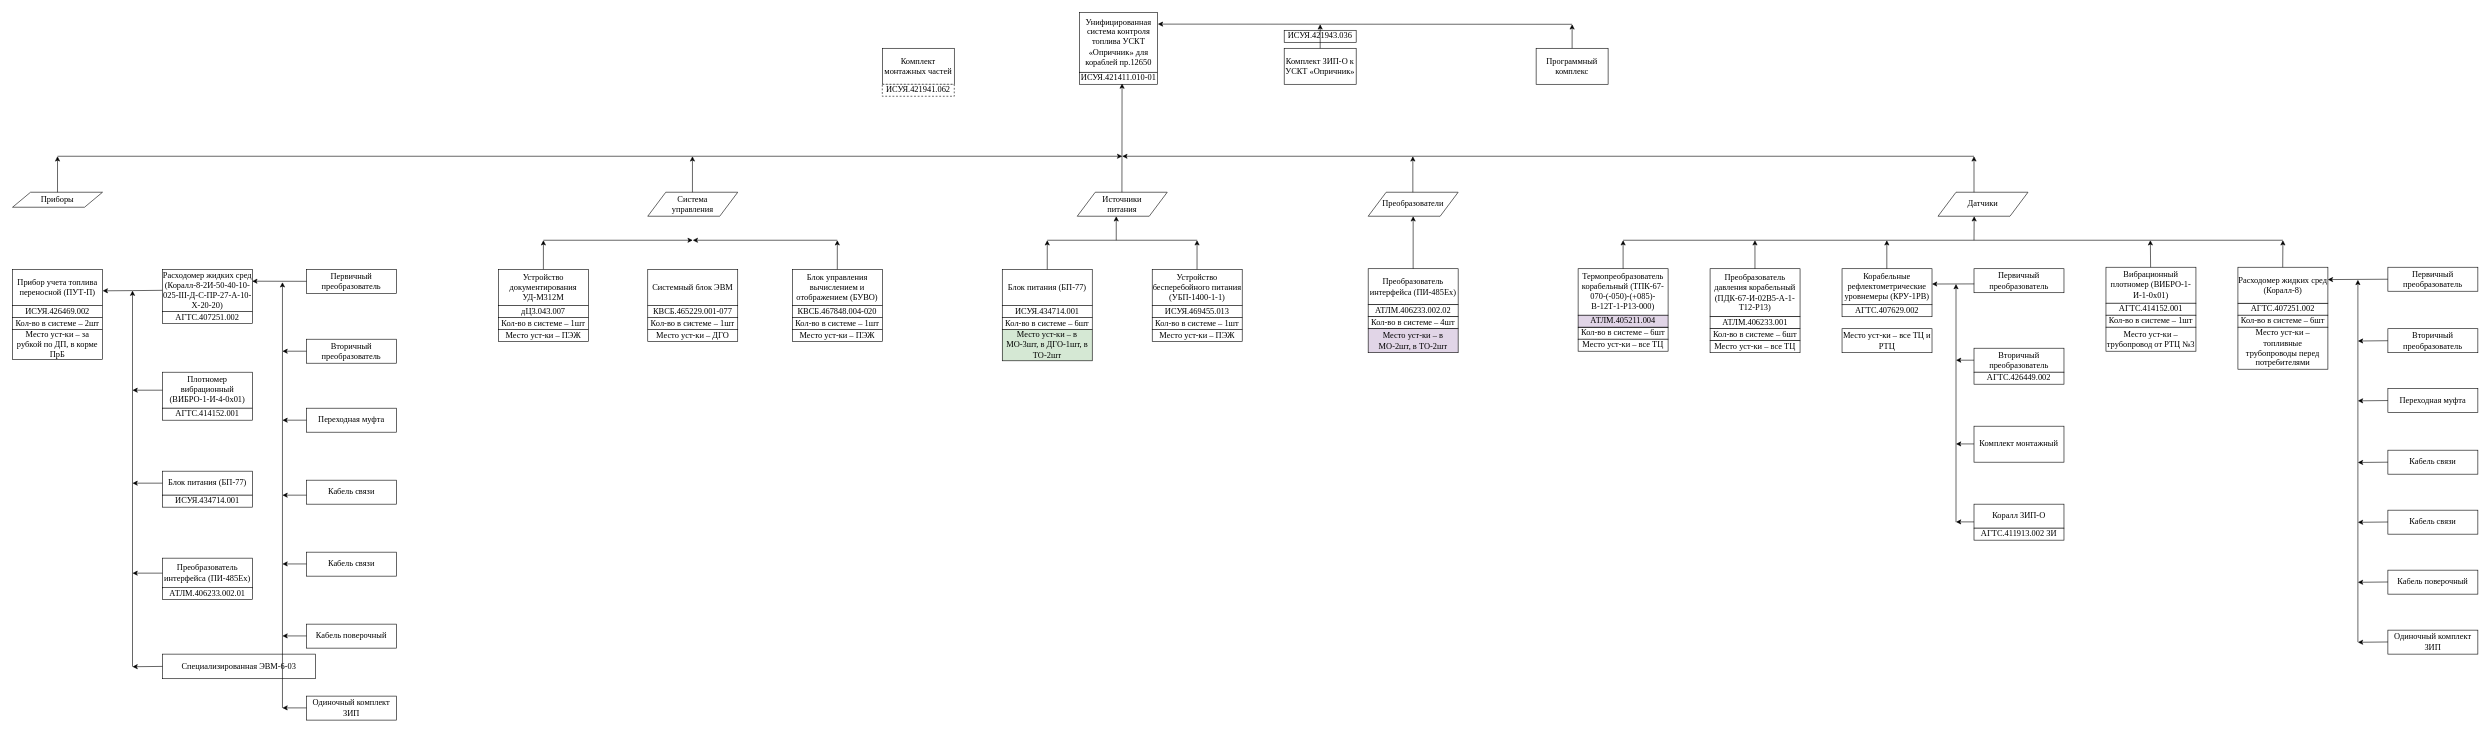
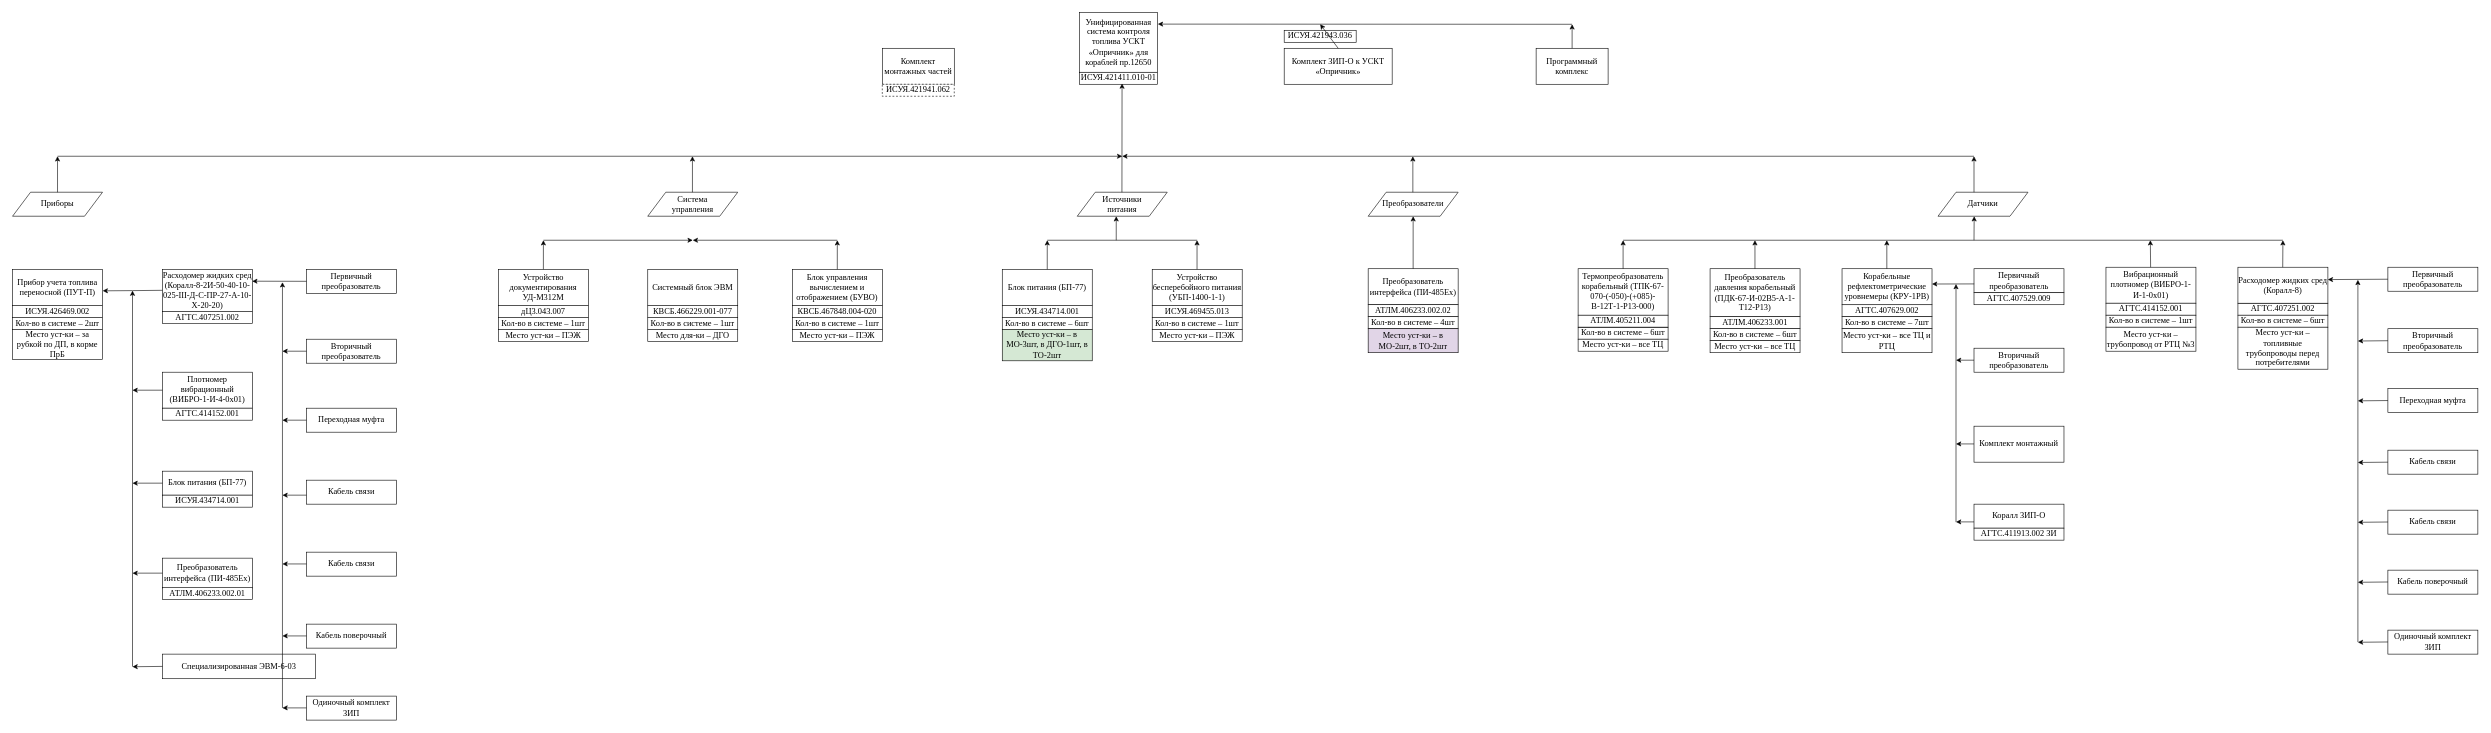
(1320, 66) -> (1338, 66)
(57, 200) -> (57, 204)
none -> (2019, 299)
(693, 312) -> (693, 312)
(1623, 321) -> (1623, 321)
none -> (1887, 323)
(693, 336) -> (693, 336)
(2019, 378) -> none
